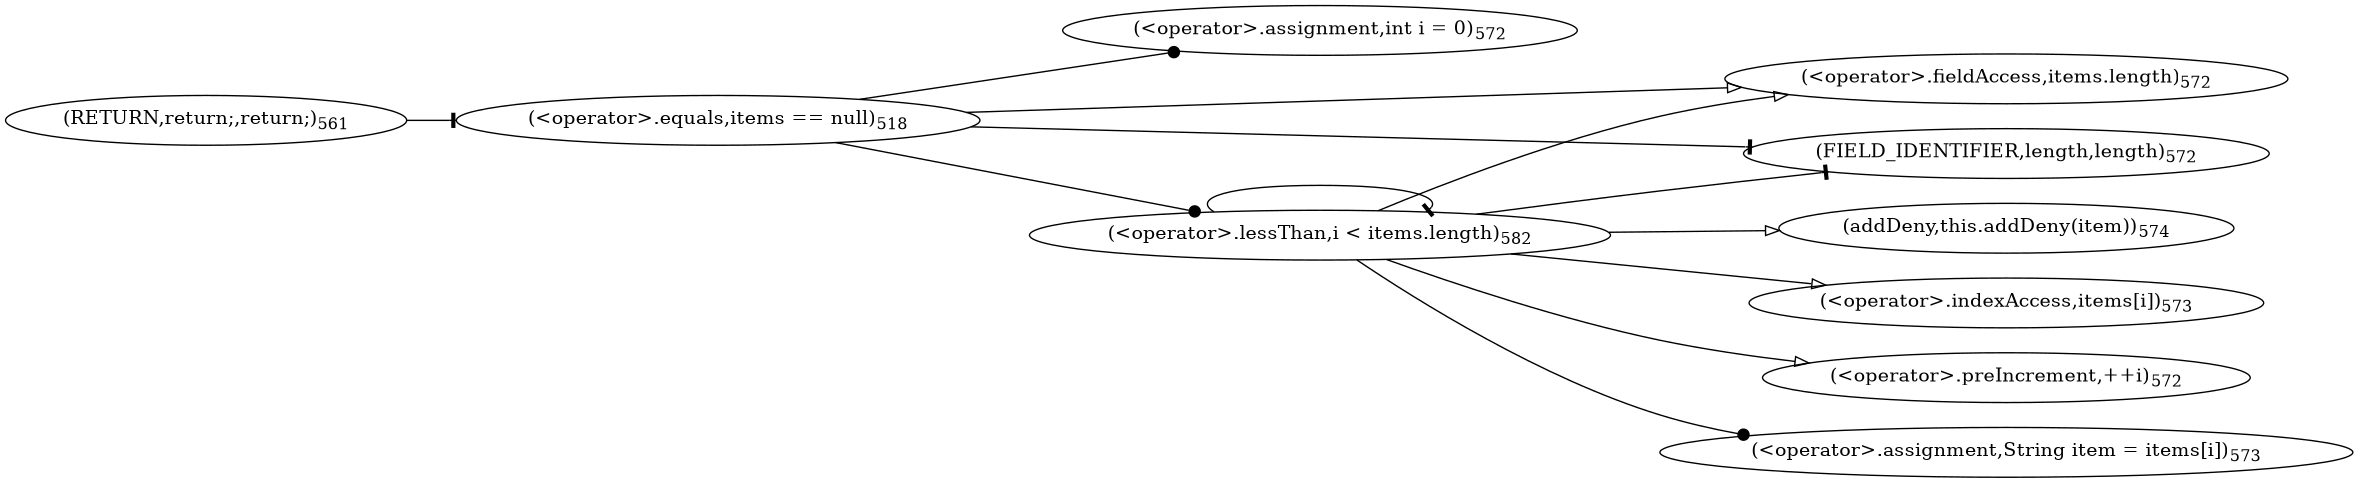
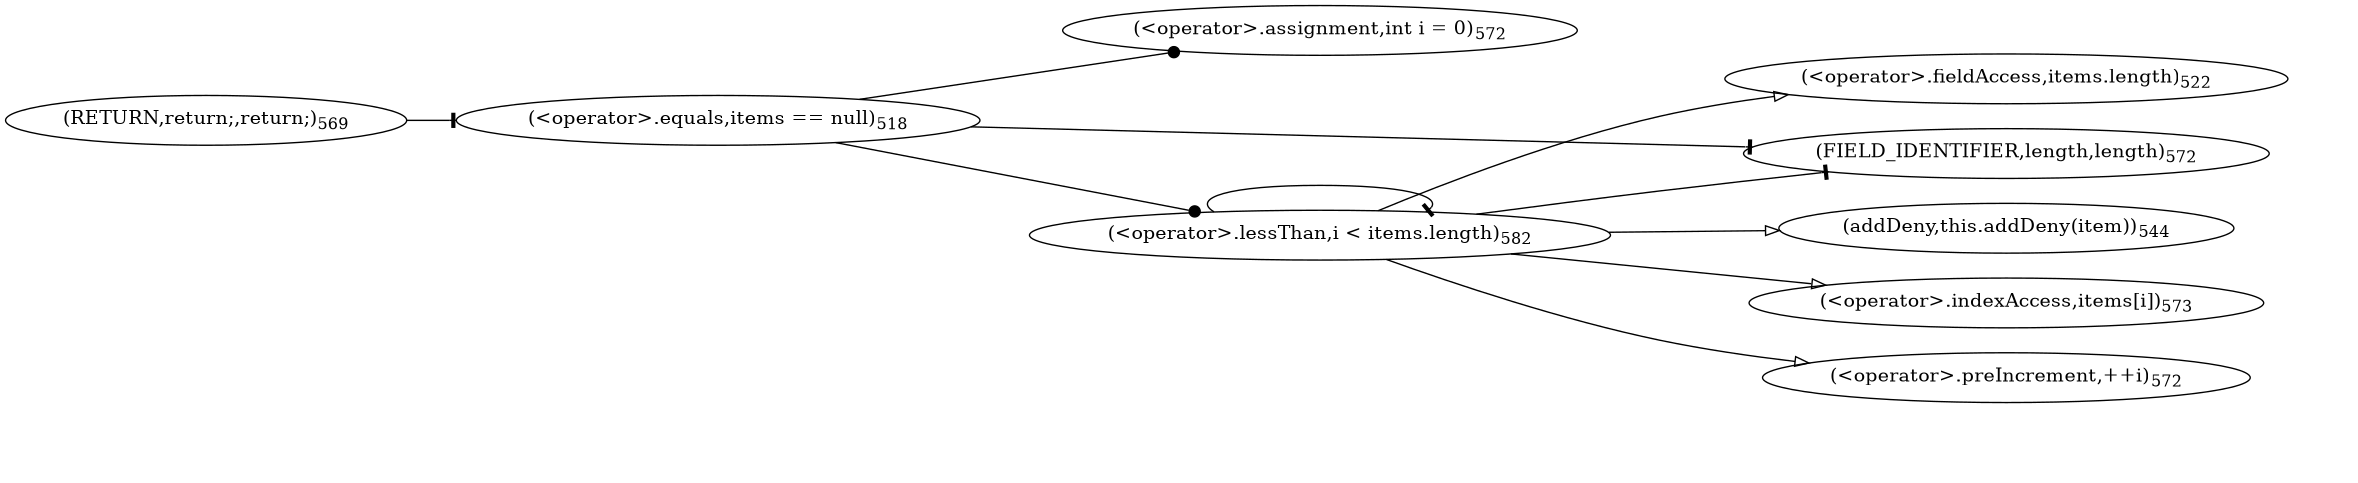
(2196, 77) -> (2196, 77)
(1347, 100) -> none
(333, 118) -> (333, 118)
(2154, 226) -> (2154, 226)
(2006, 452) -> none
